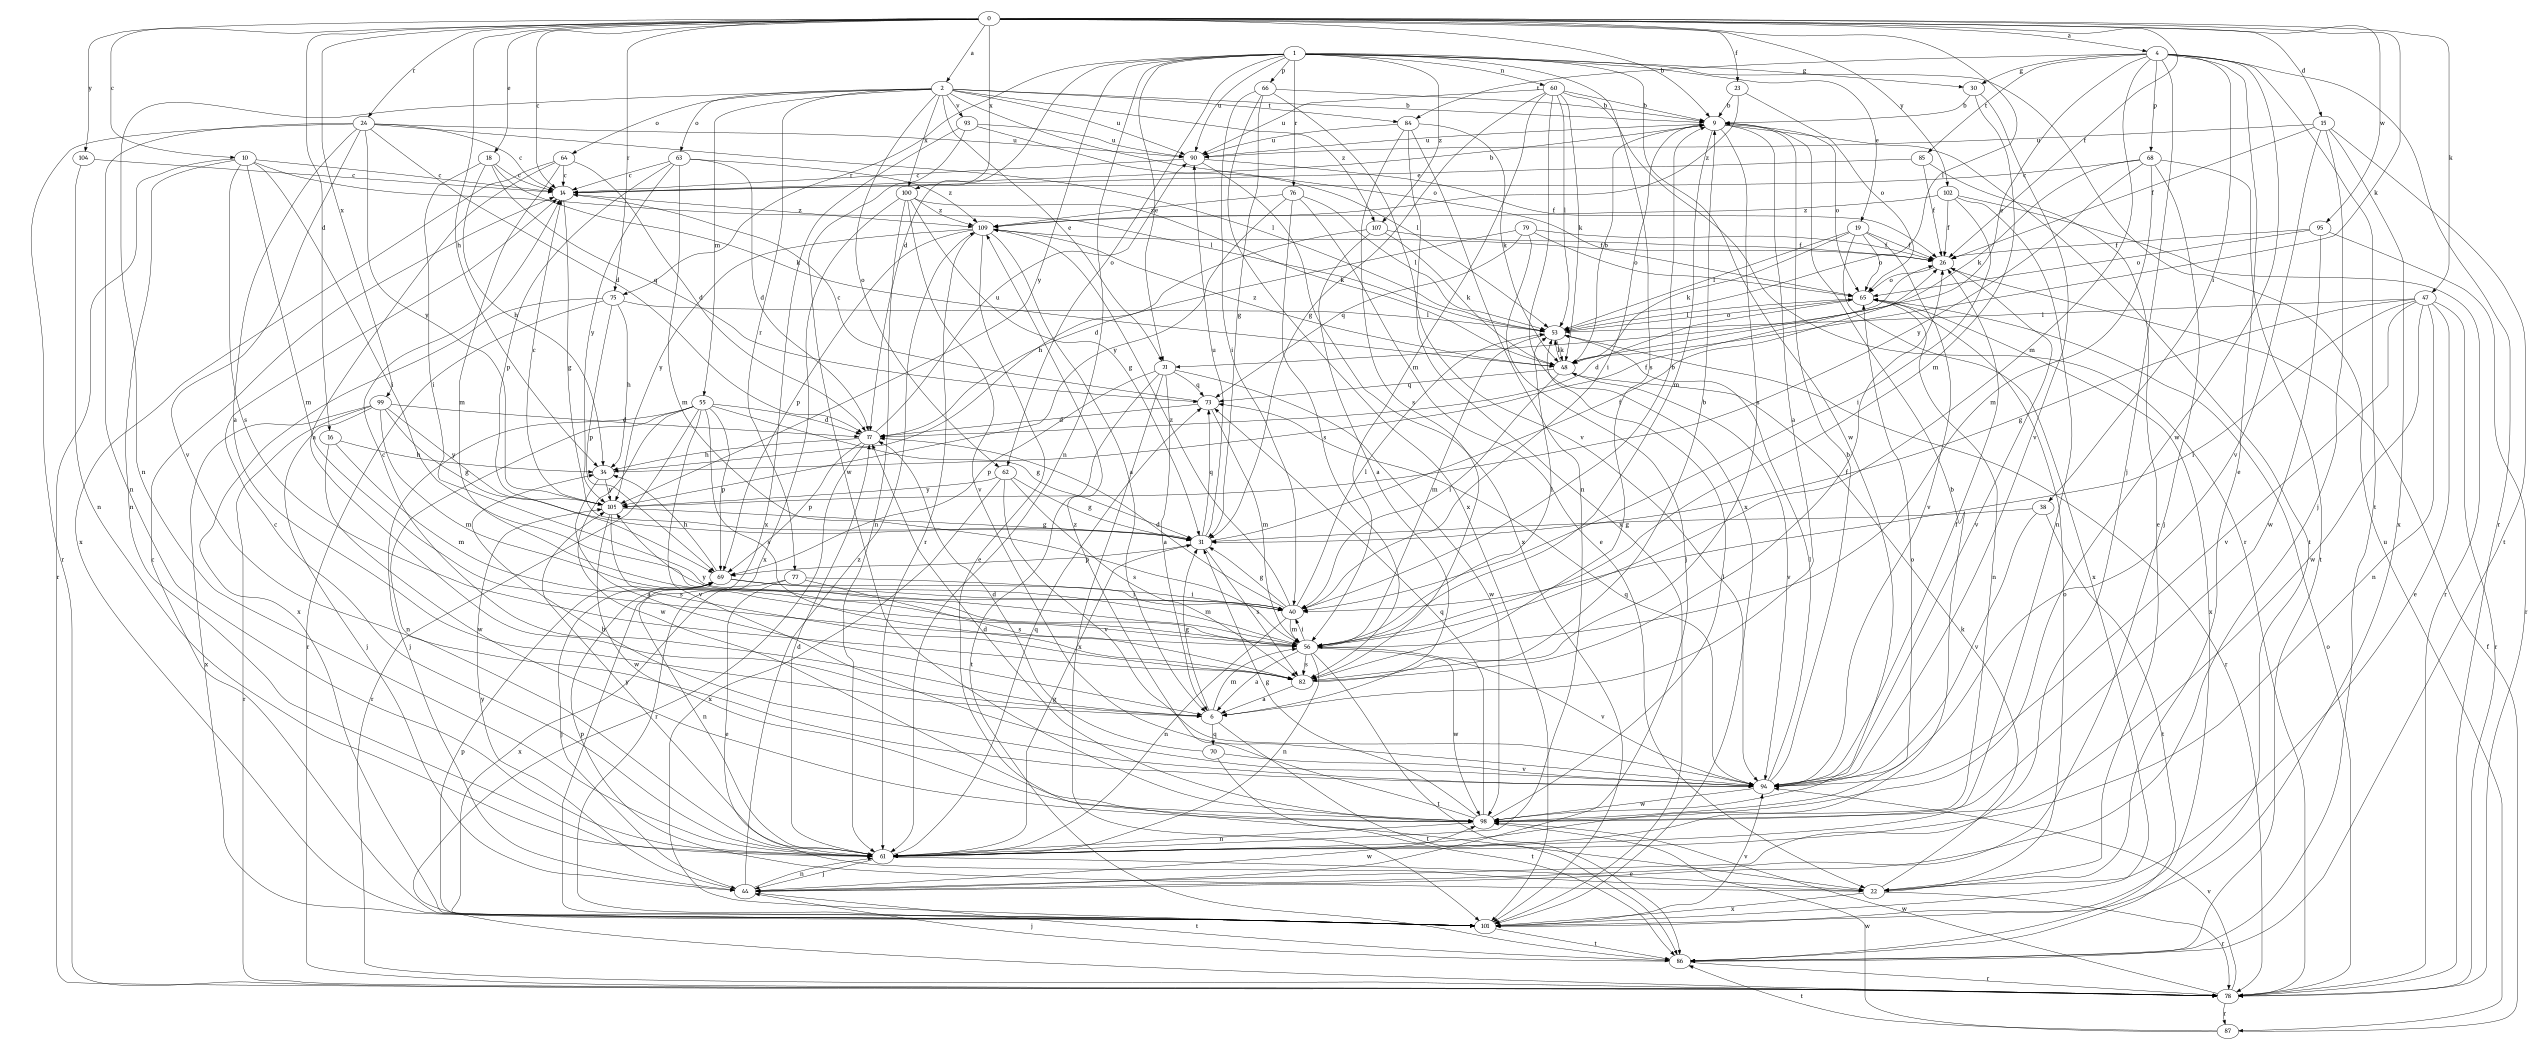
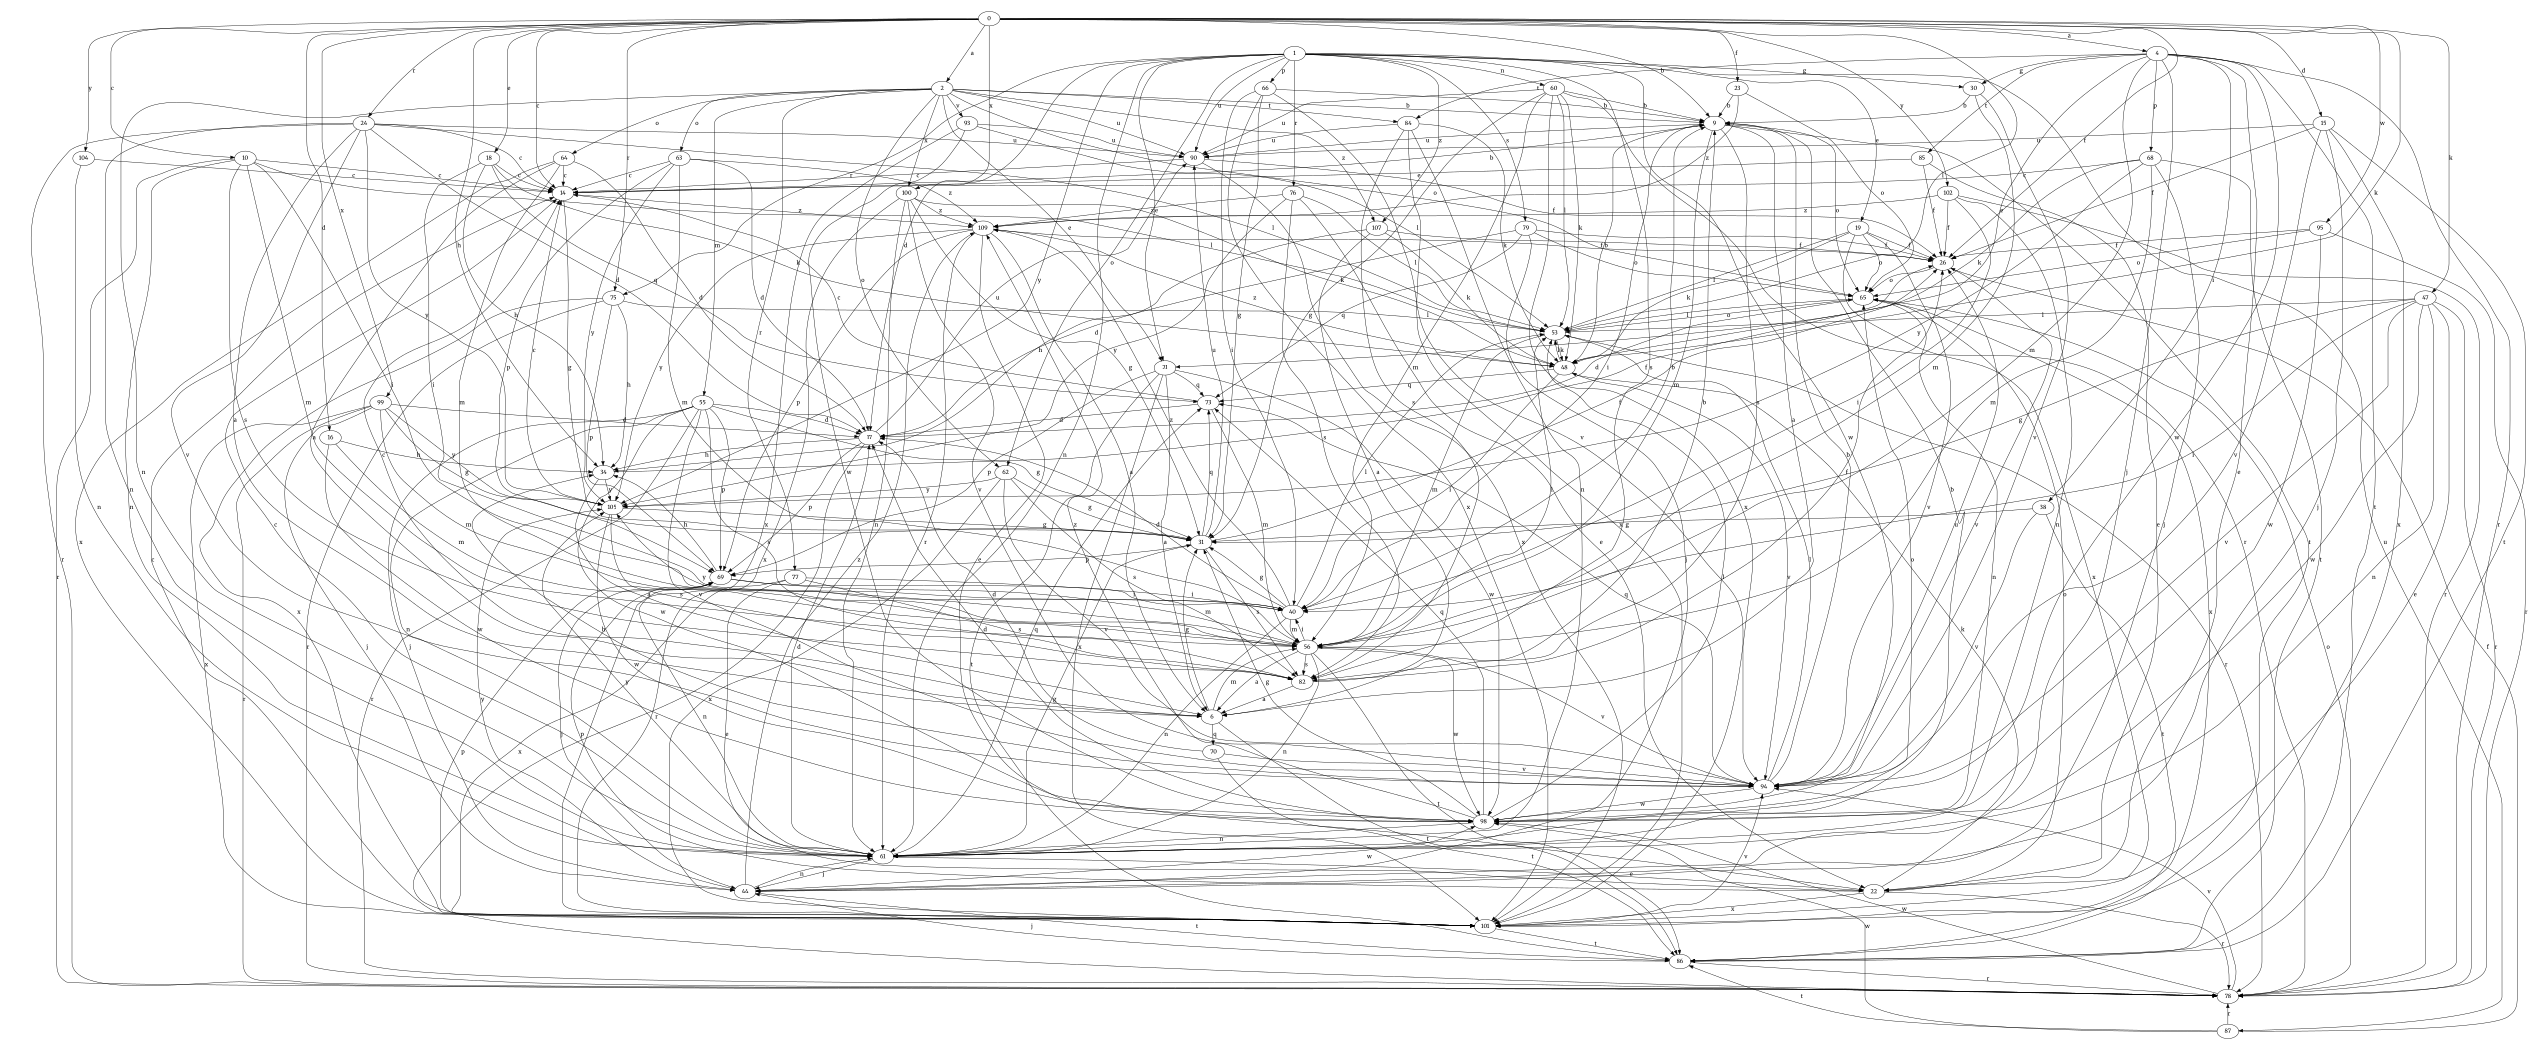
none -> (1454, 85)
(1957, 525) -> (1957, 525)
(2223, 1012) -> (2228, 1016)
